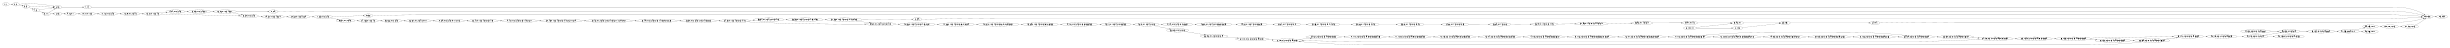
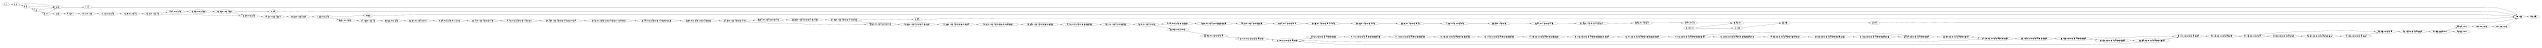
none -> (2320, 36)
(1455, 37) -> (1455, 37)
(1545, 37) -> (1544, 37)
